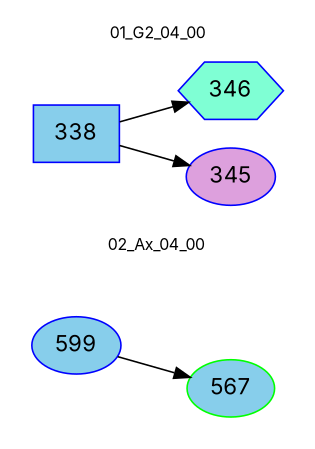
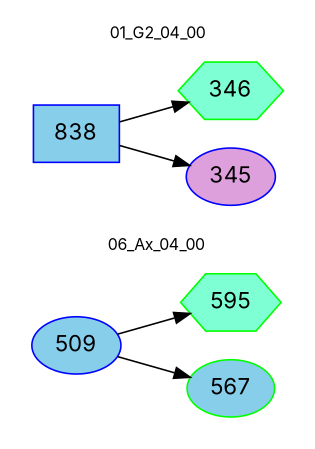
(231, 91) -> (231, 91)
(76, 134) -> (76, 134)
(156, 246) -> (156, 246)
none -> (231, 302)
(76, 345) -> (76, 345)
